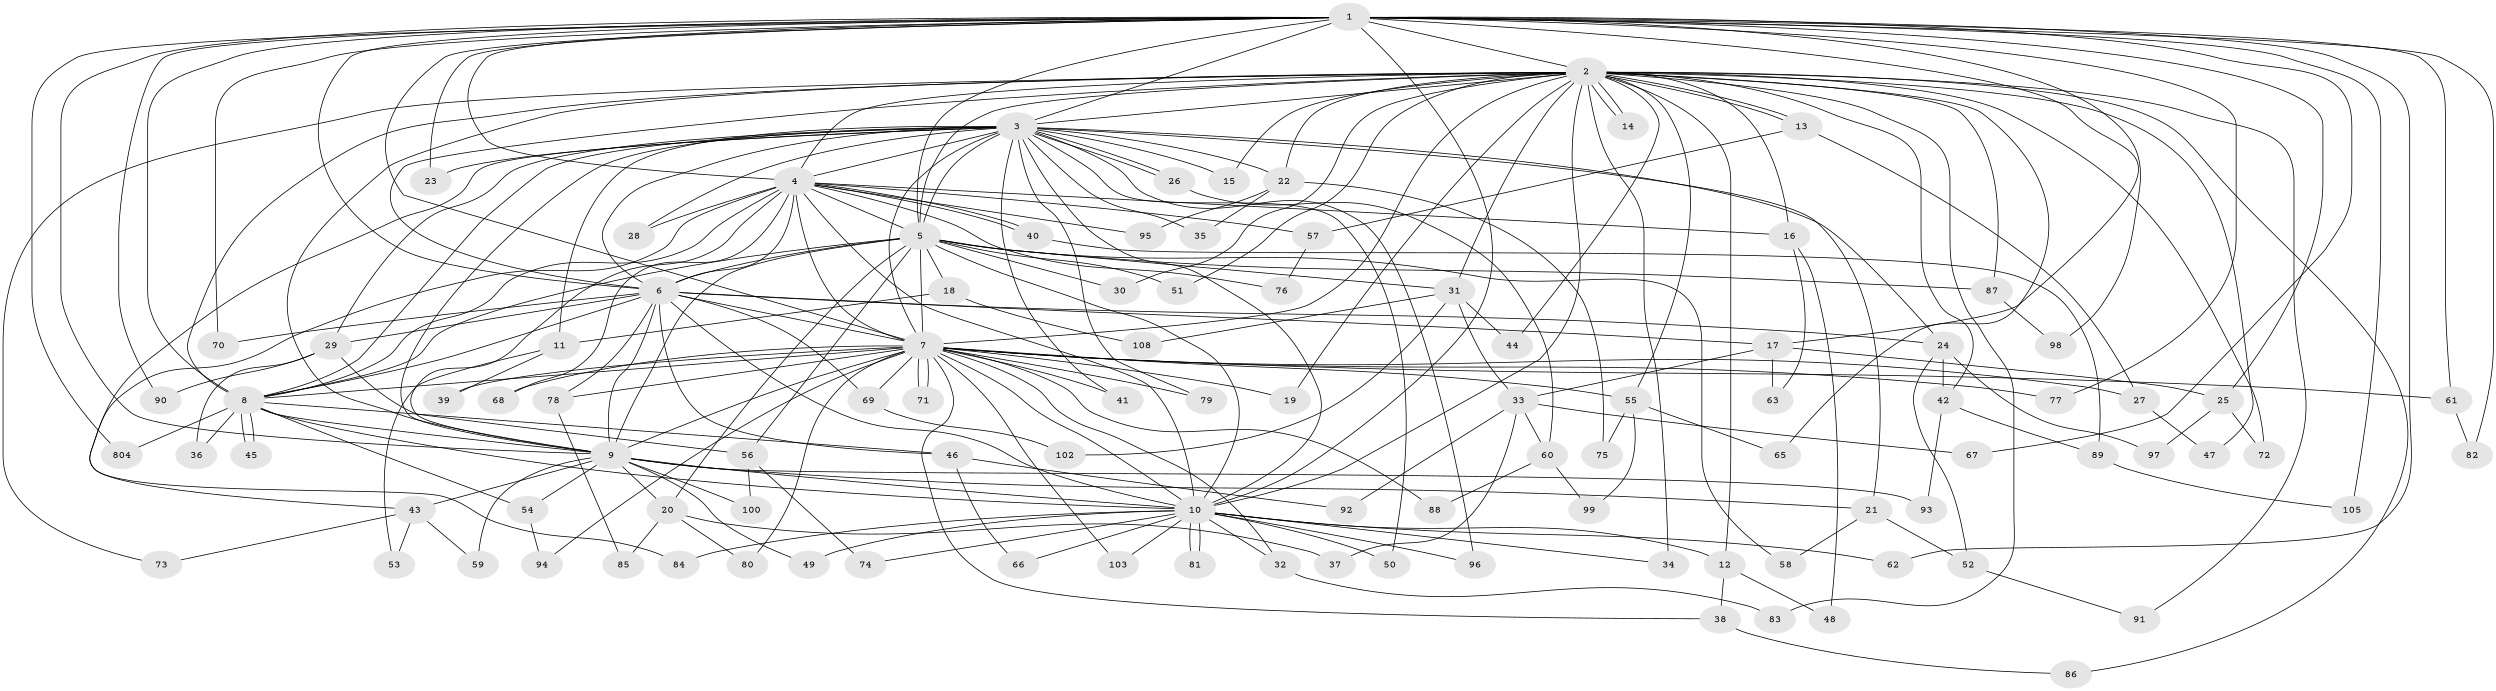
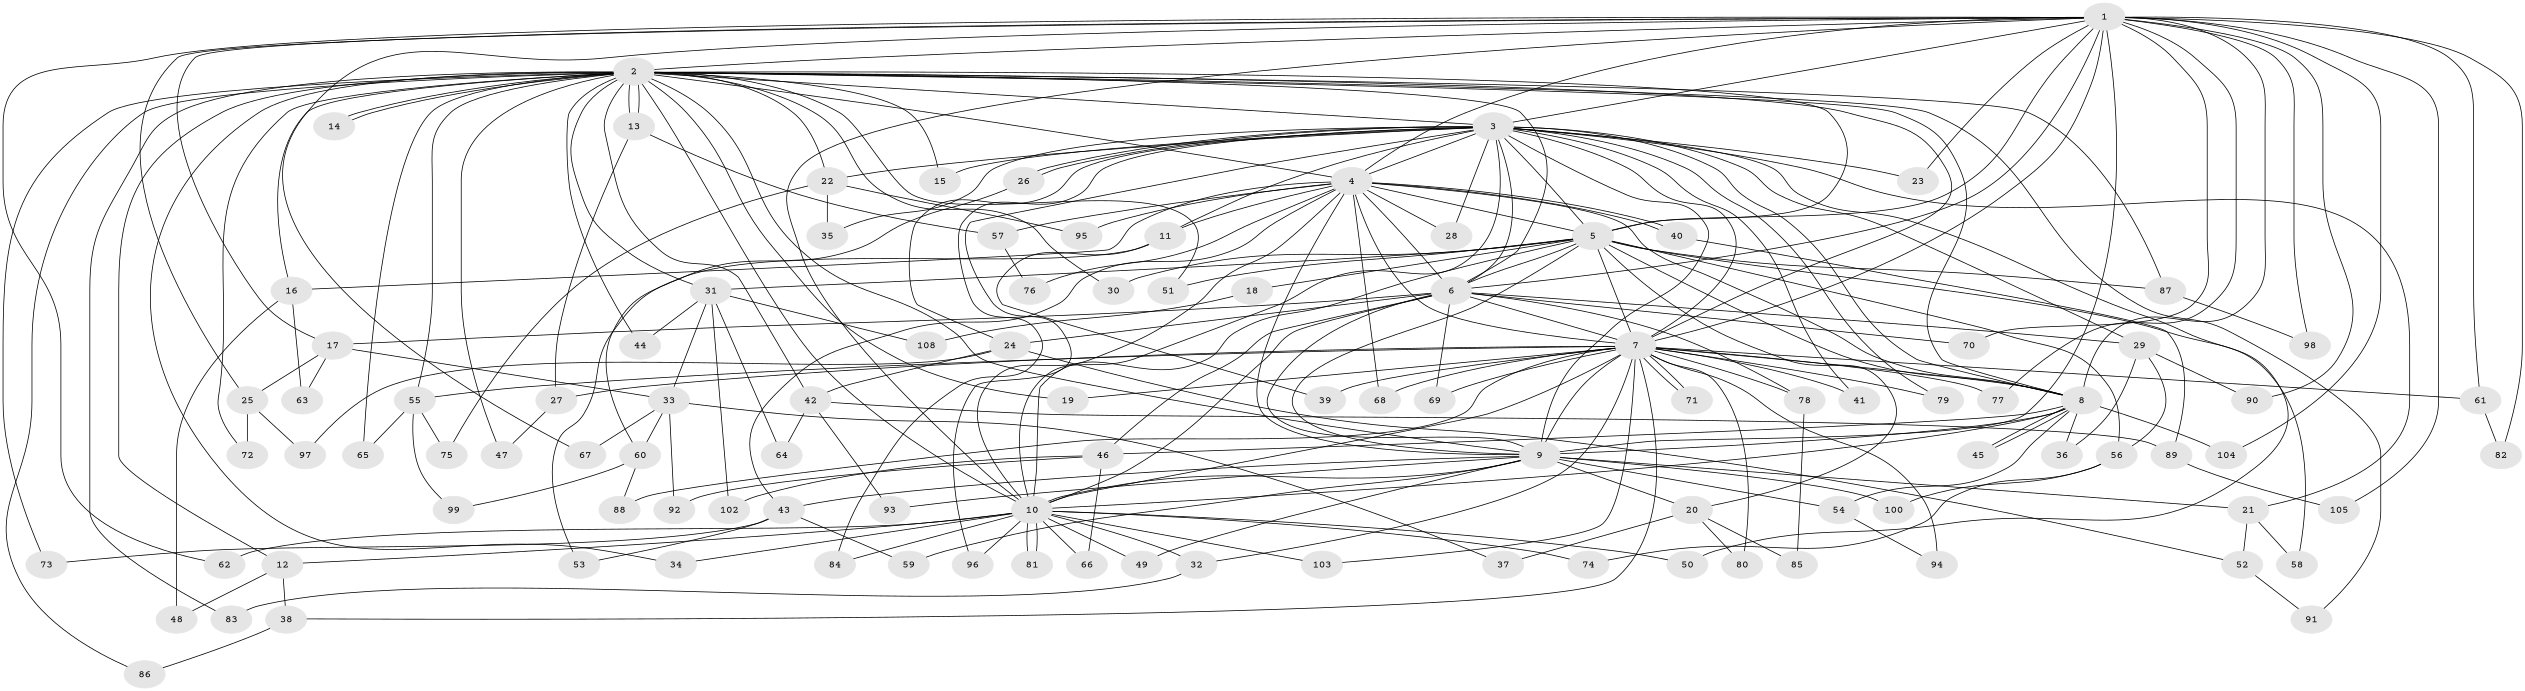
(745, 319) -> (1256, 204)
(455, 355) -> none
(966, 428) -> (912, 467)
(122, 455) -> (2226, 455)
none -> (782, 455)
